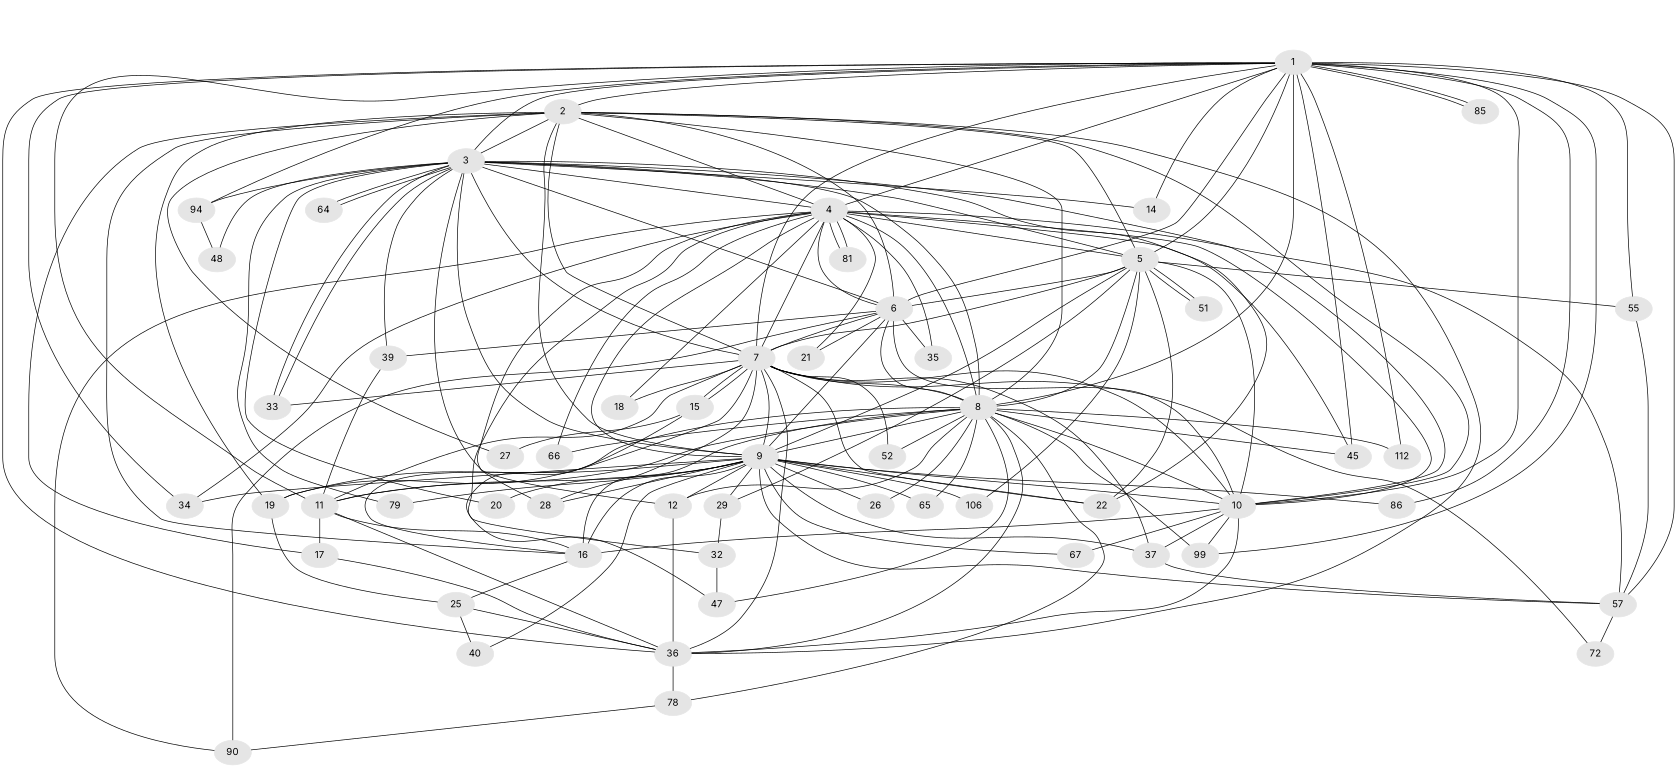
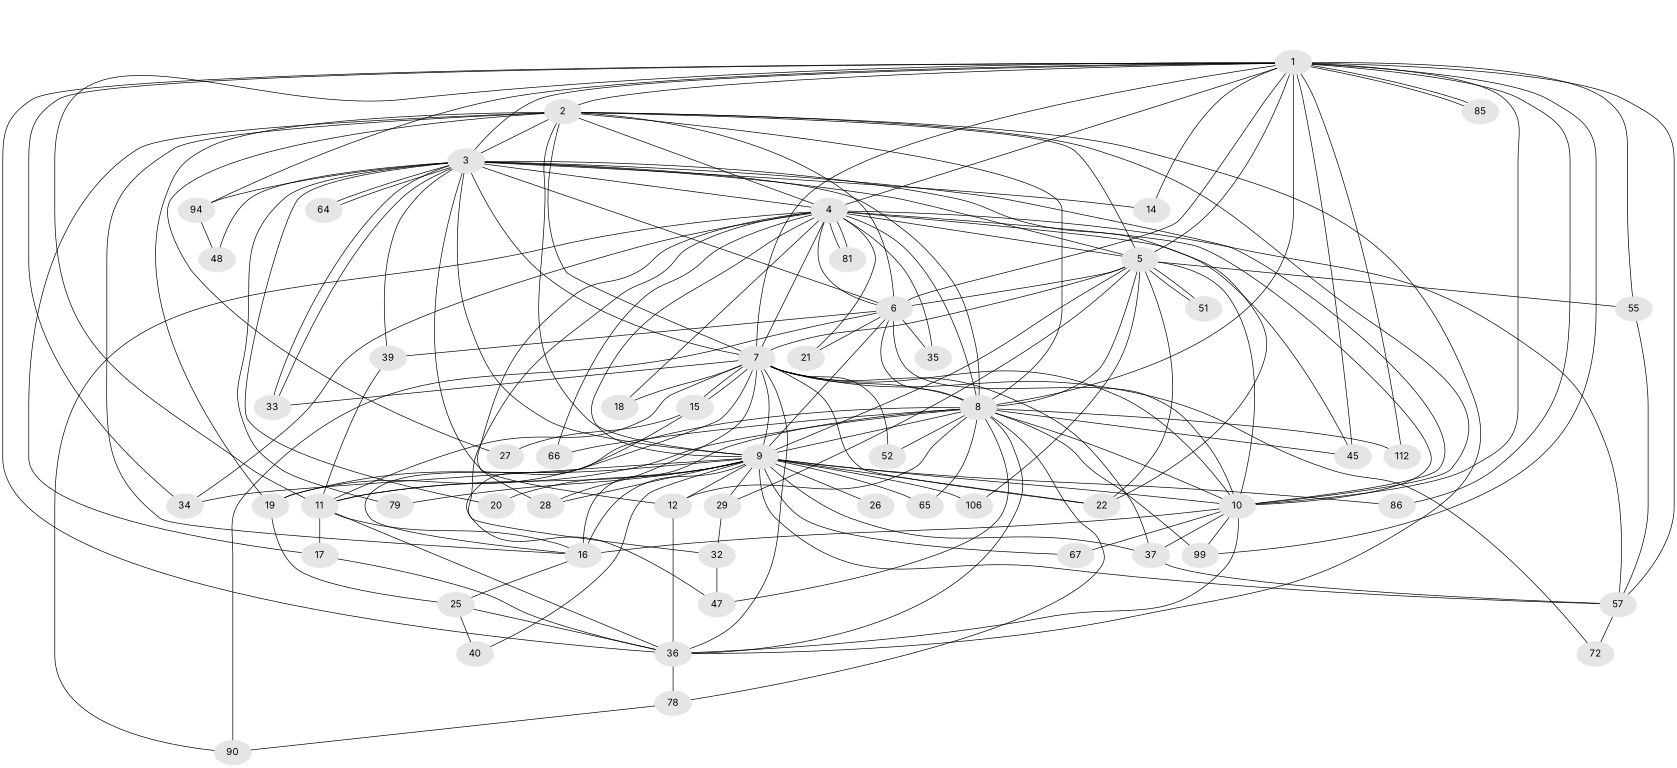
(824, 331) -> none
(938, 466) -> none
